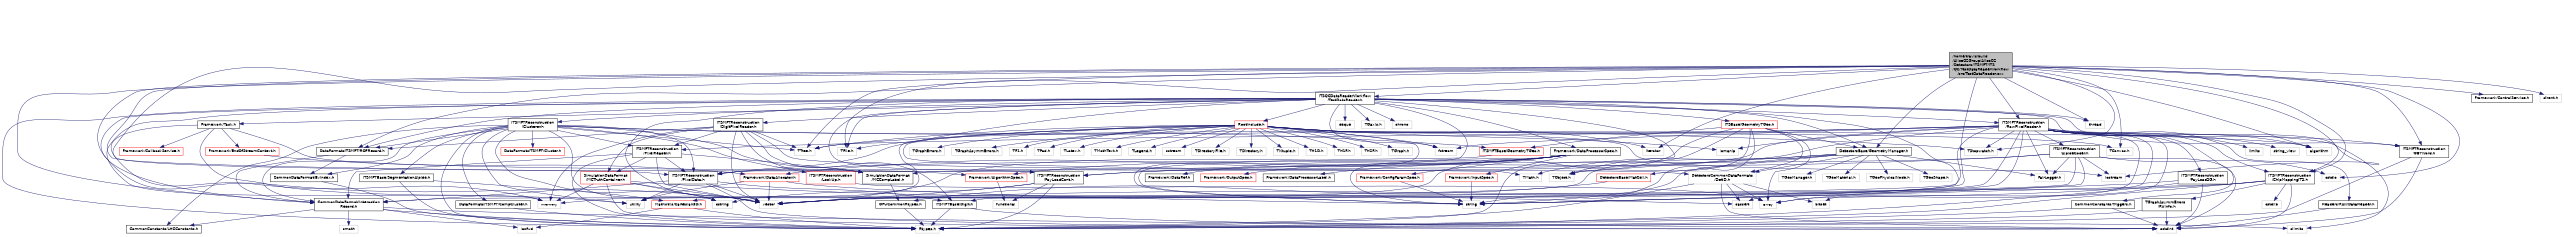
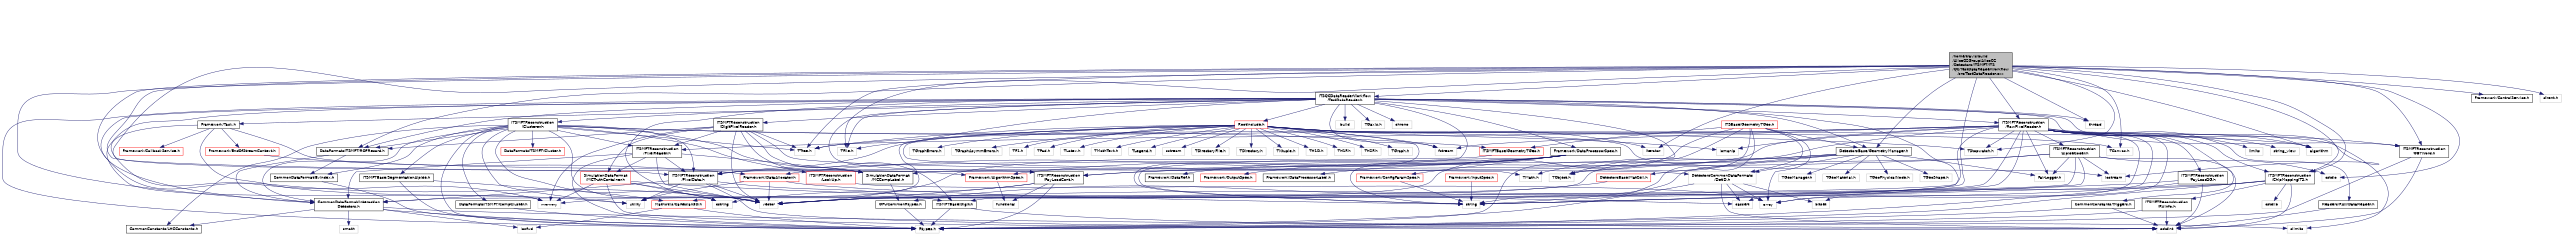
(1559, 107) -> none
(1345, 125) -> (1345, 125)
(1551, 160) -> none
(349, 205) -> (349, 205)
(2167, 205) -> (2167, 205)
